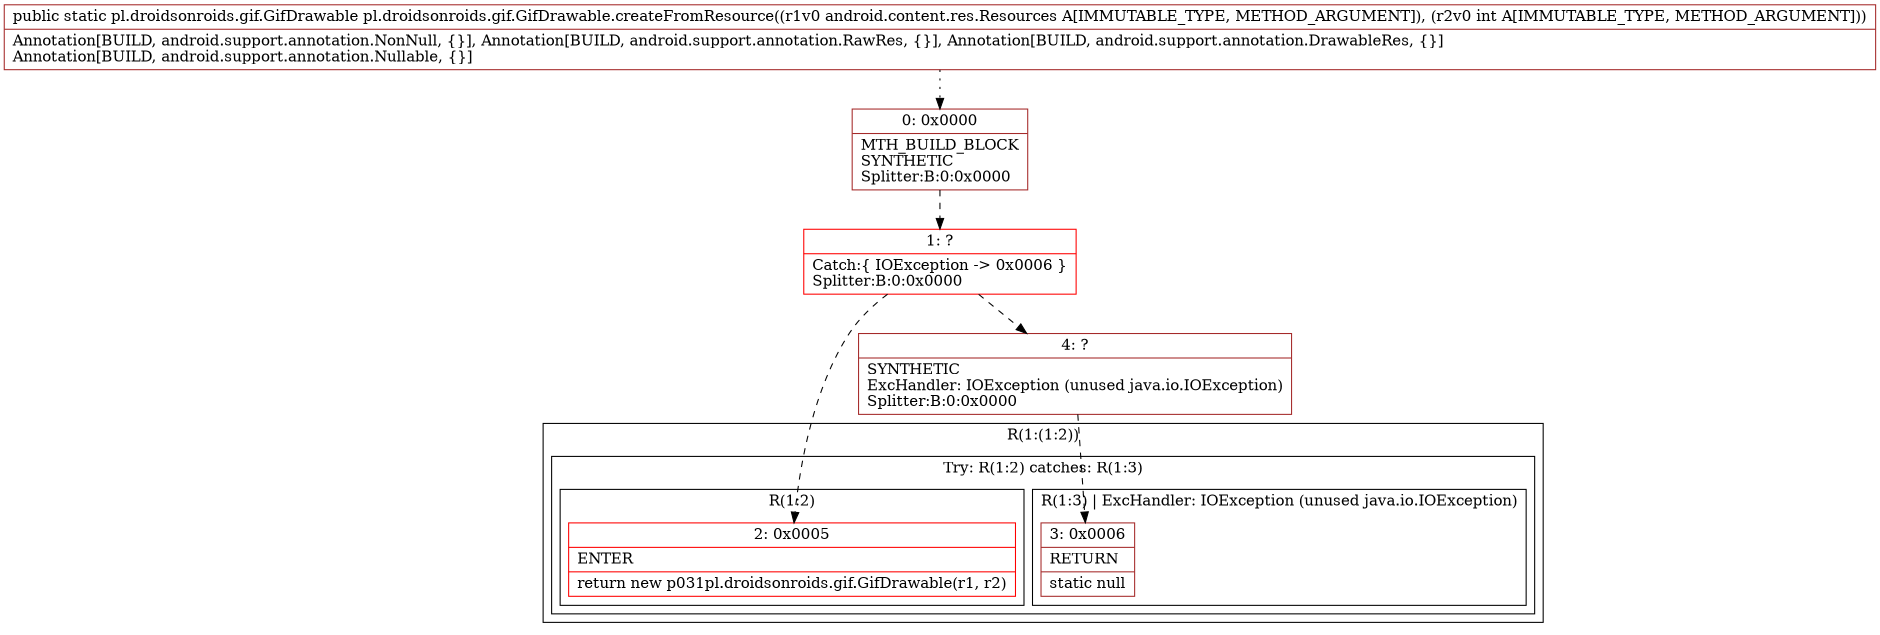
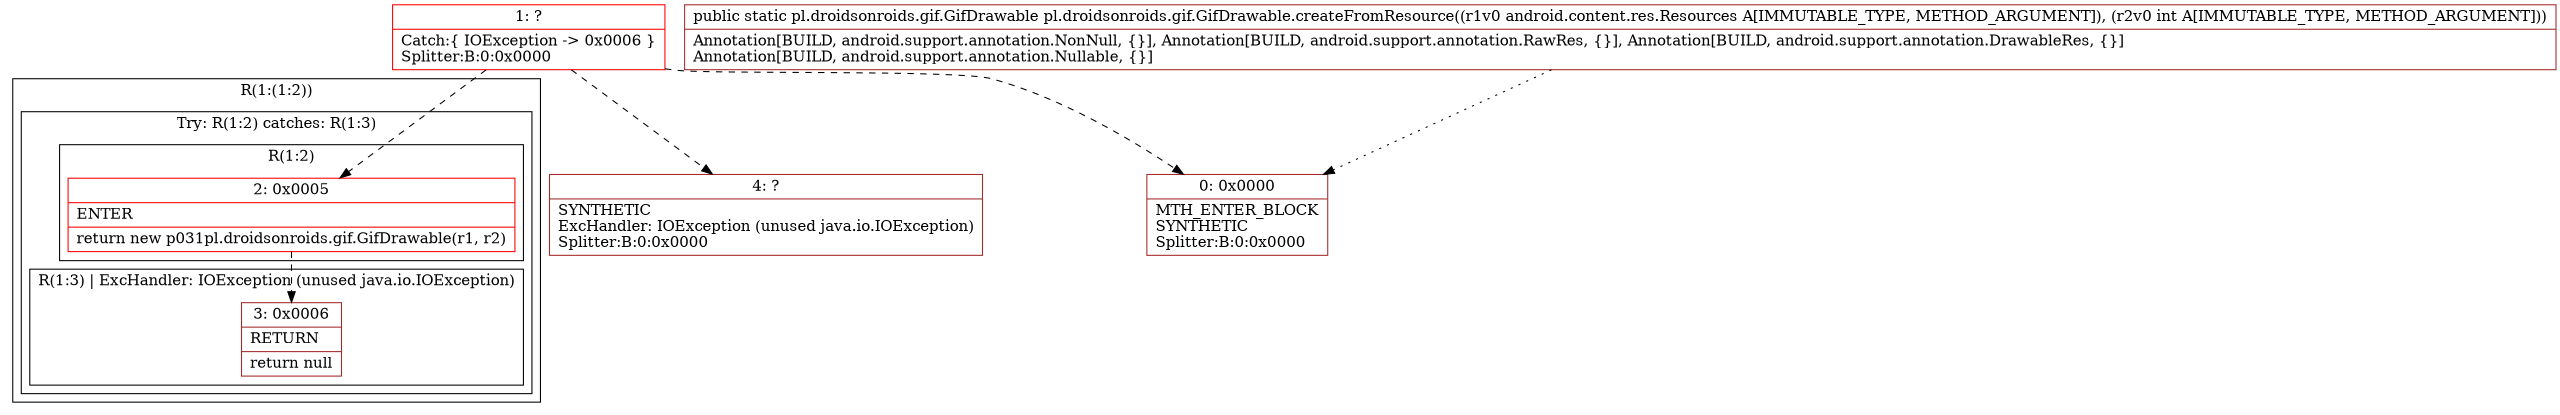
(940, 145) -> (1237, 211)
(940, 204) -> (931, 74)
(1081, 463) -> (292, 276)
(1088, 584) -> (292, 363)
